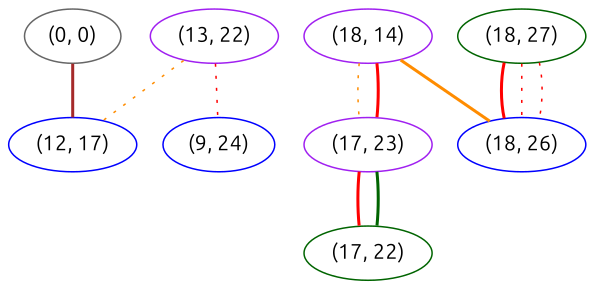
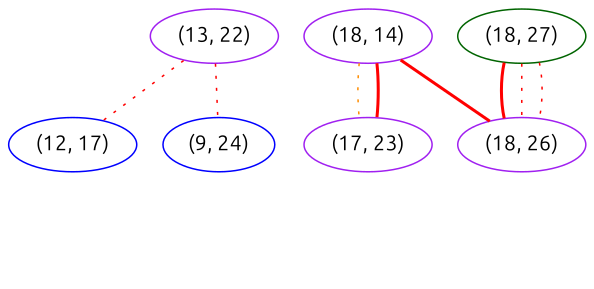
(73, 36) -> none
(143, 91) -> (143, 91)
(445, 91) -> (445, 91)
(522, 145) -> (522, 145)
(368, 253) -> none
